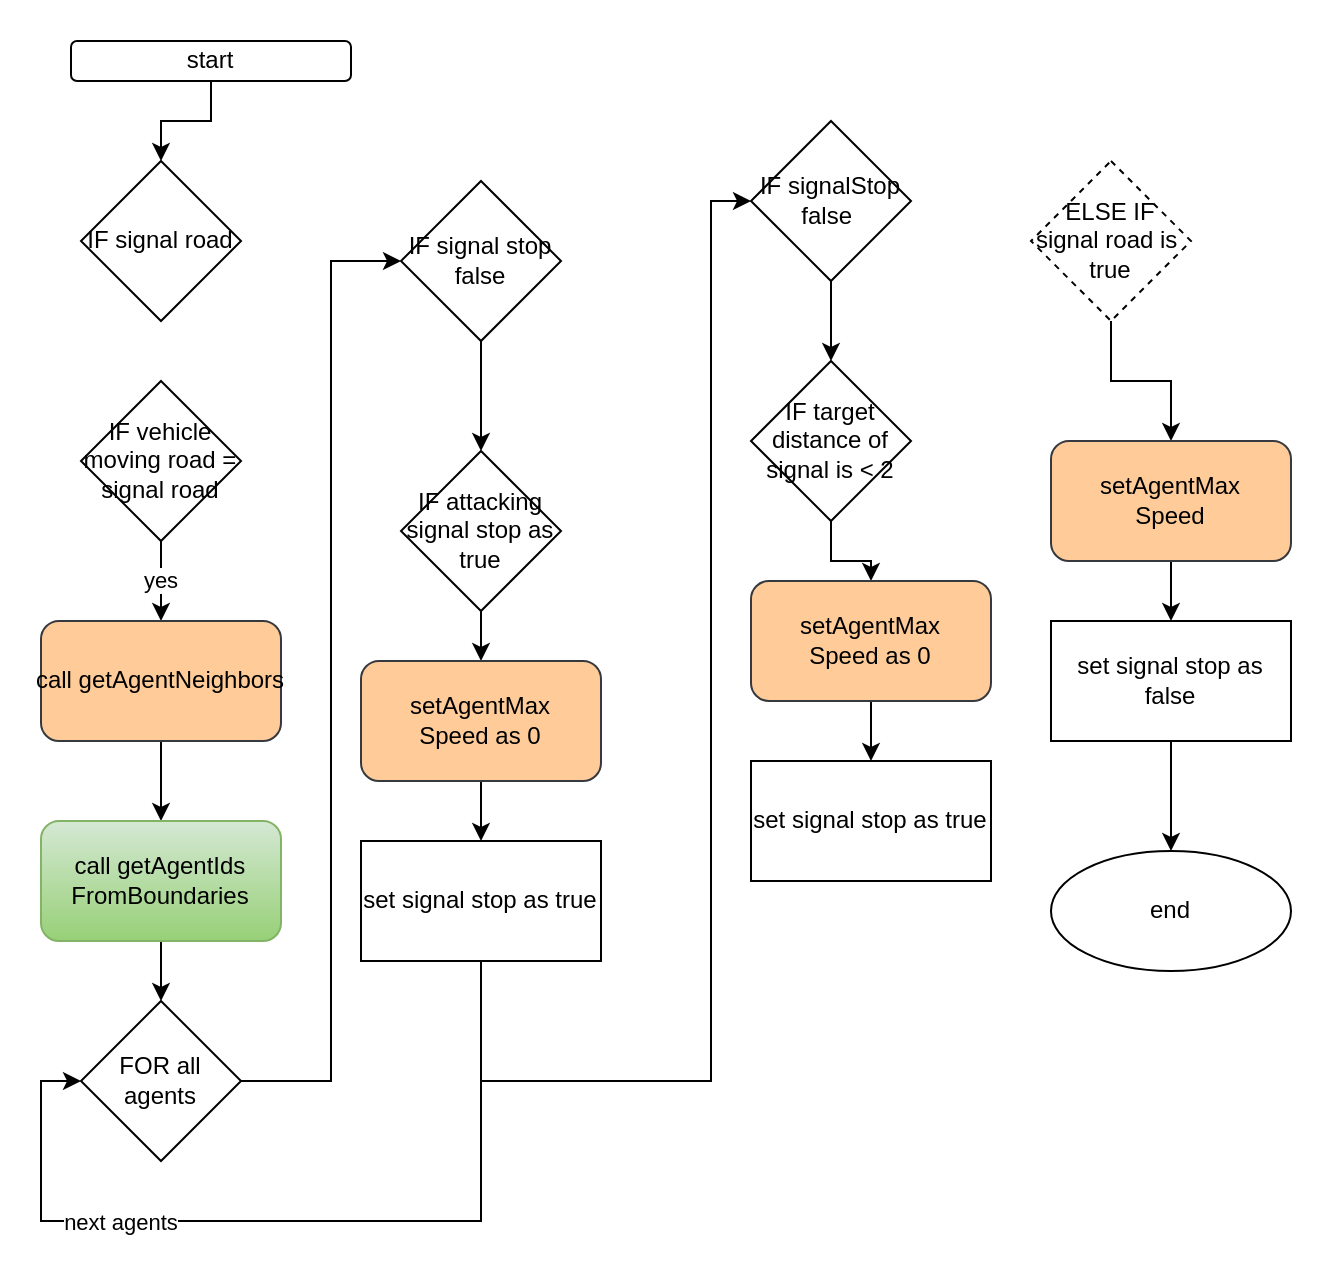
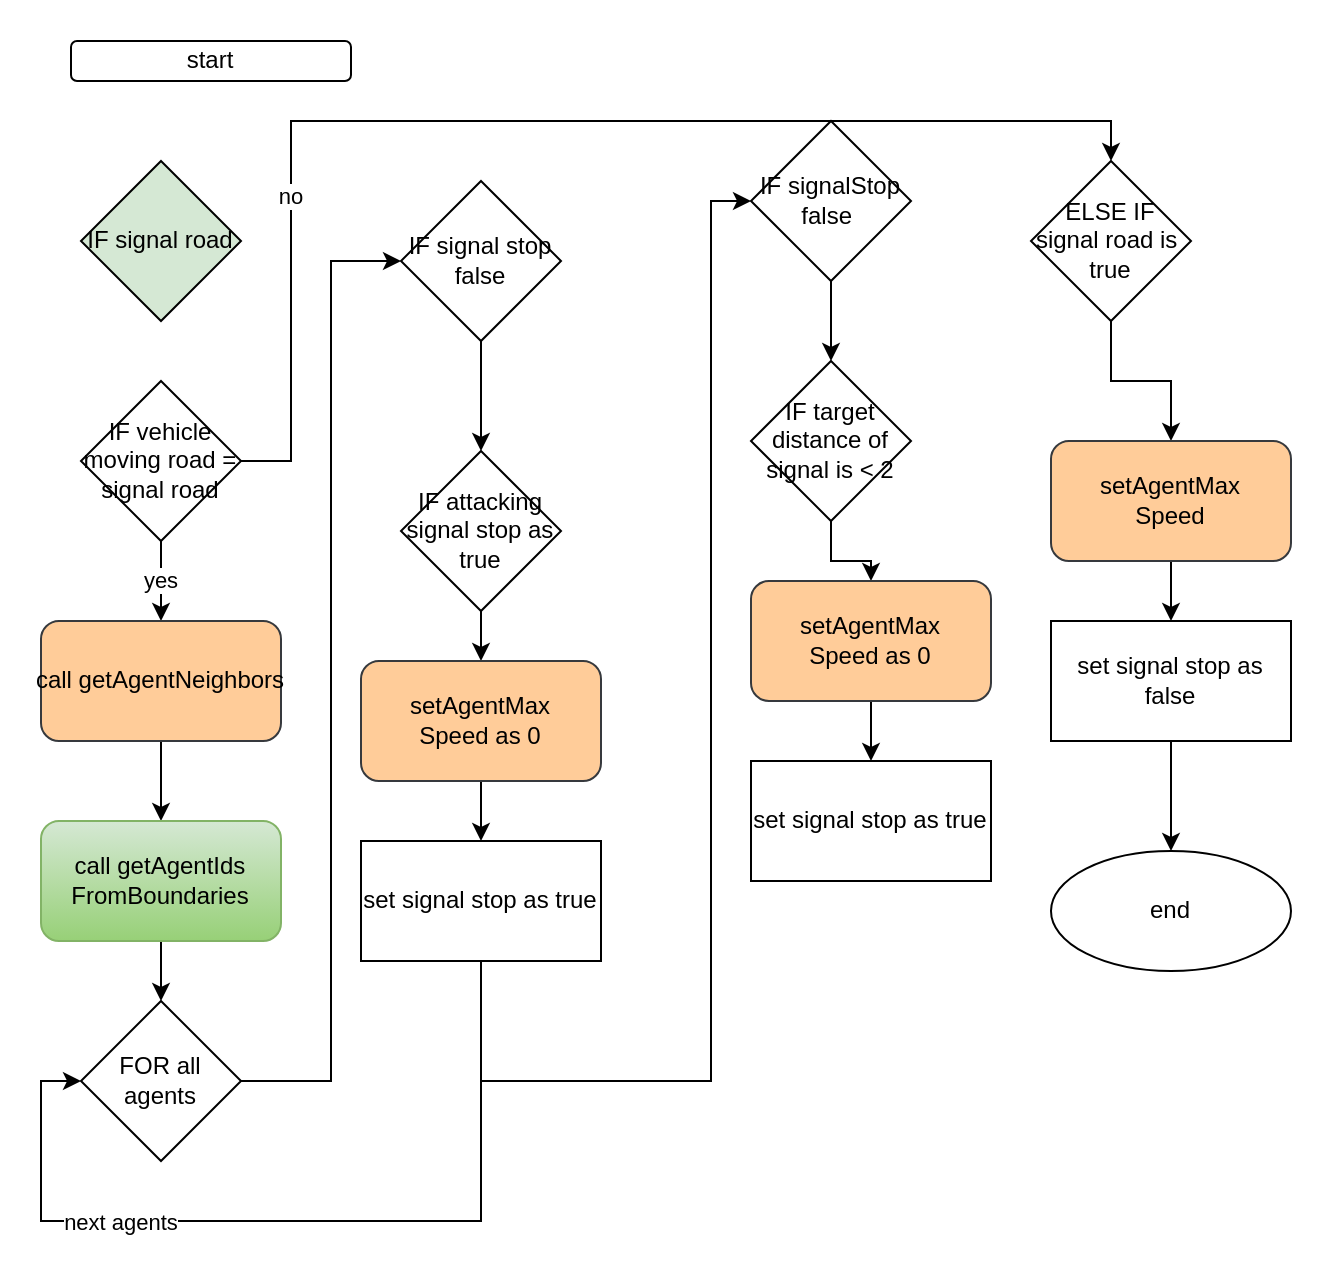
(193, 121) -> none
none -> (519, 121)
(161, 241) -> (161, 241)
(1111, 241) -> (1111, 241)
